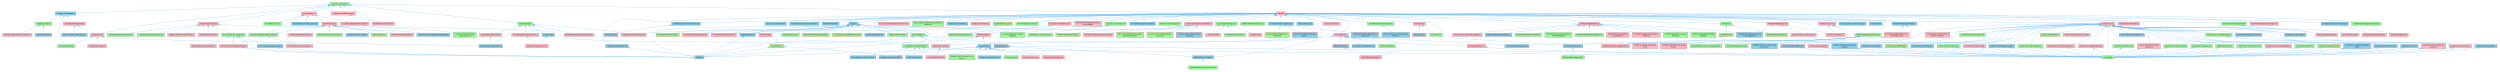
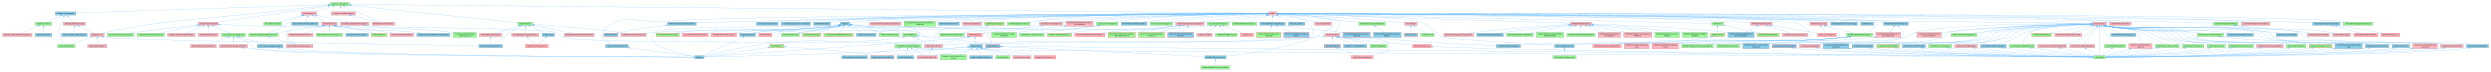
(816, 35) -> (812, 35)
